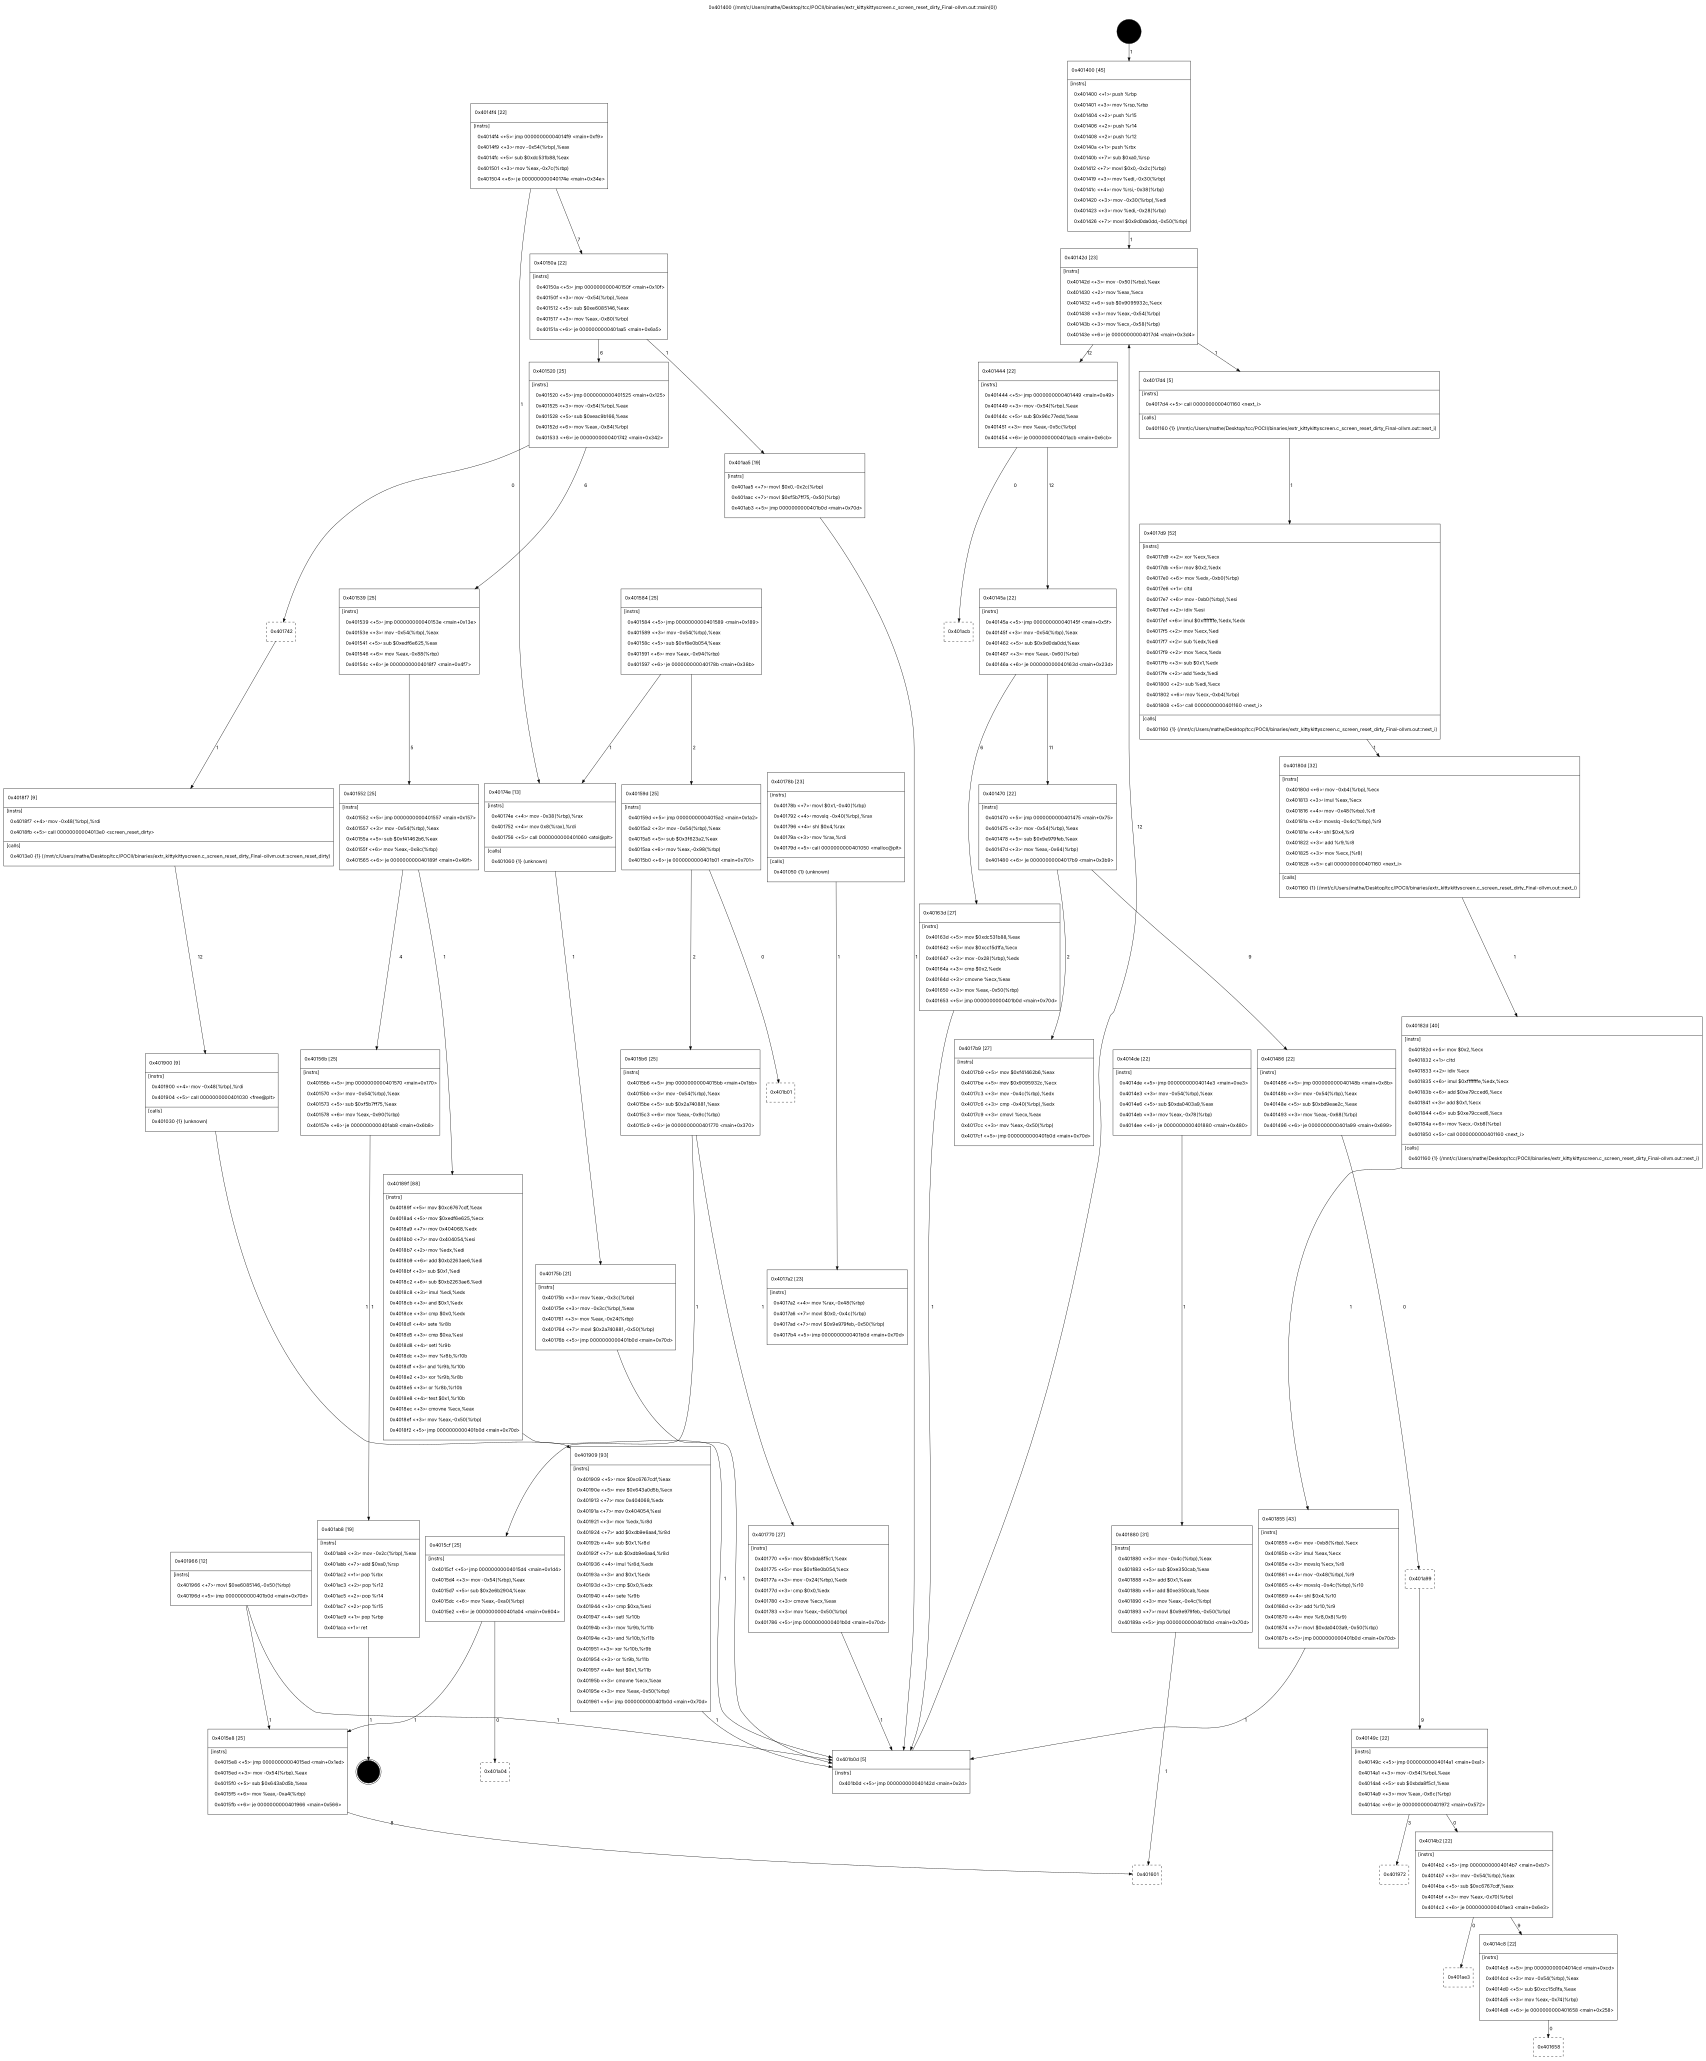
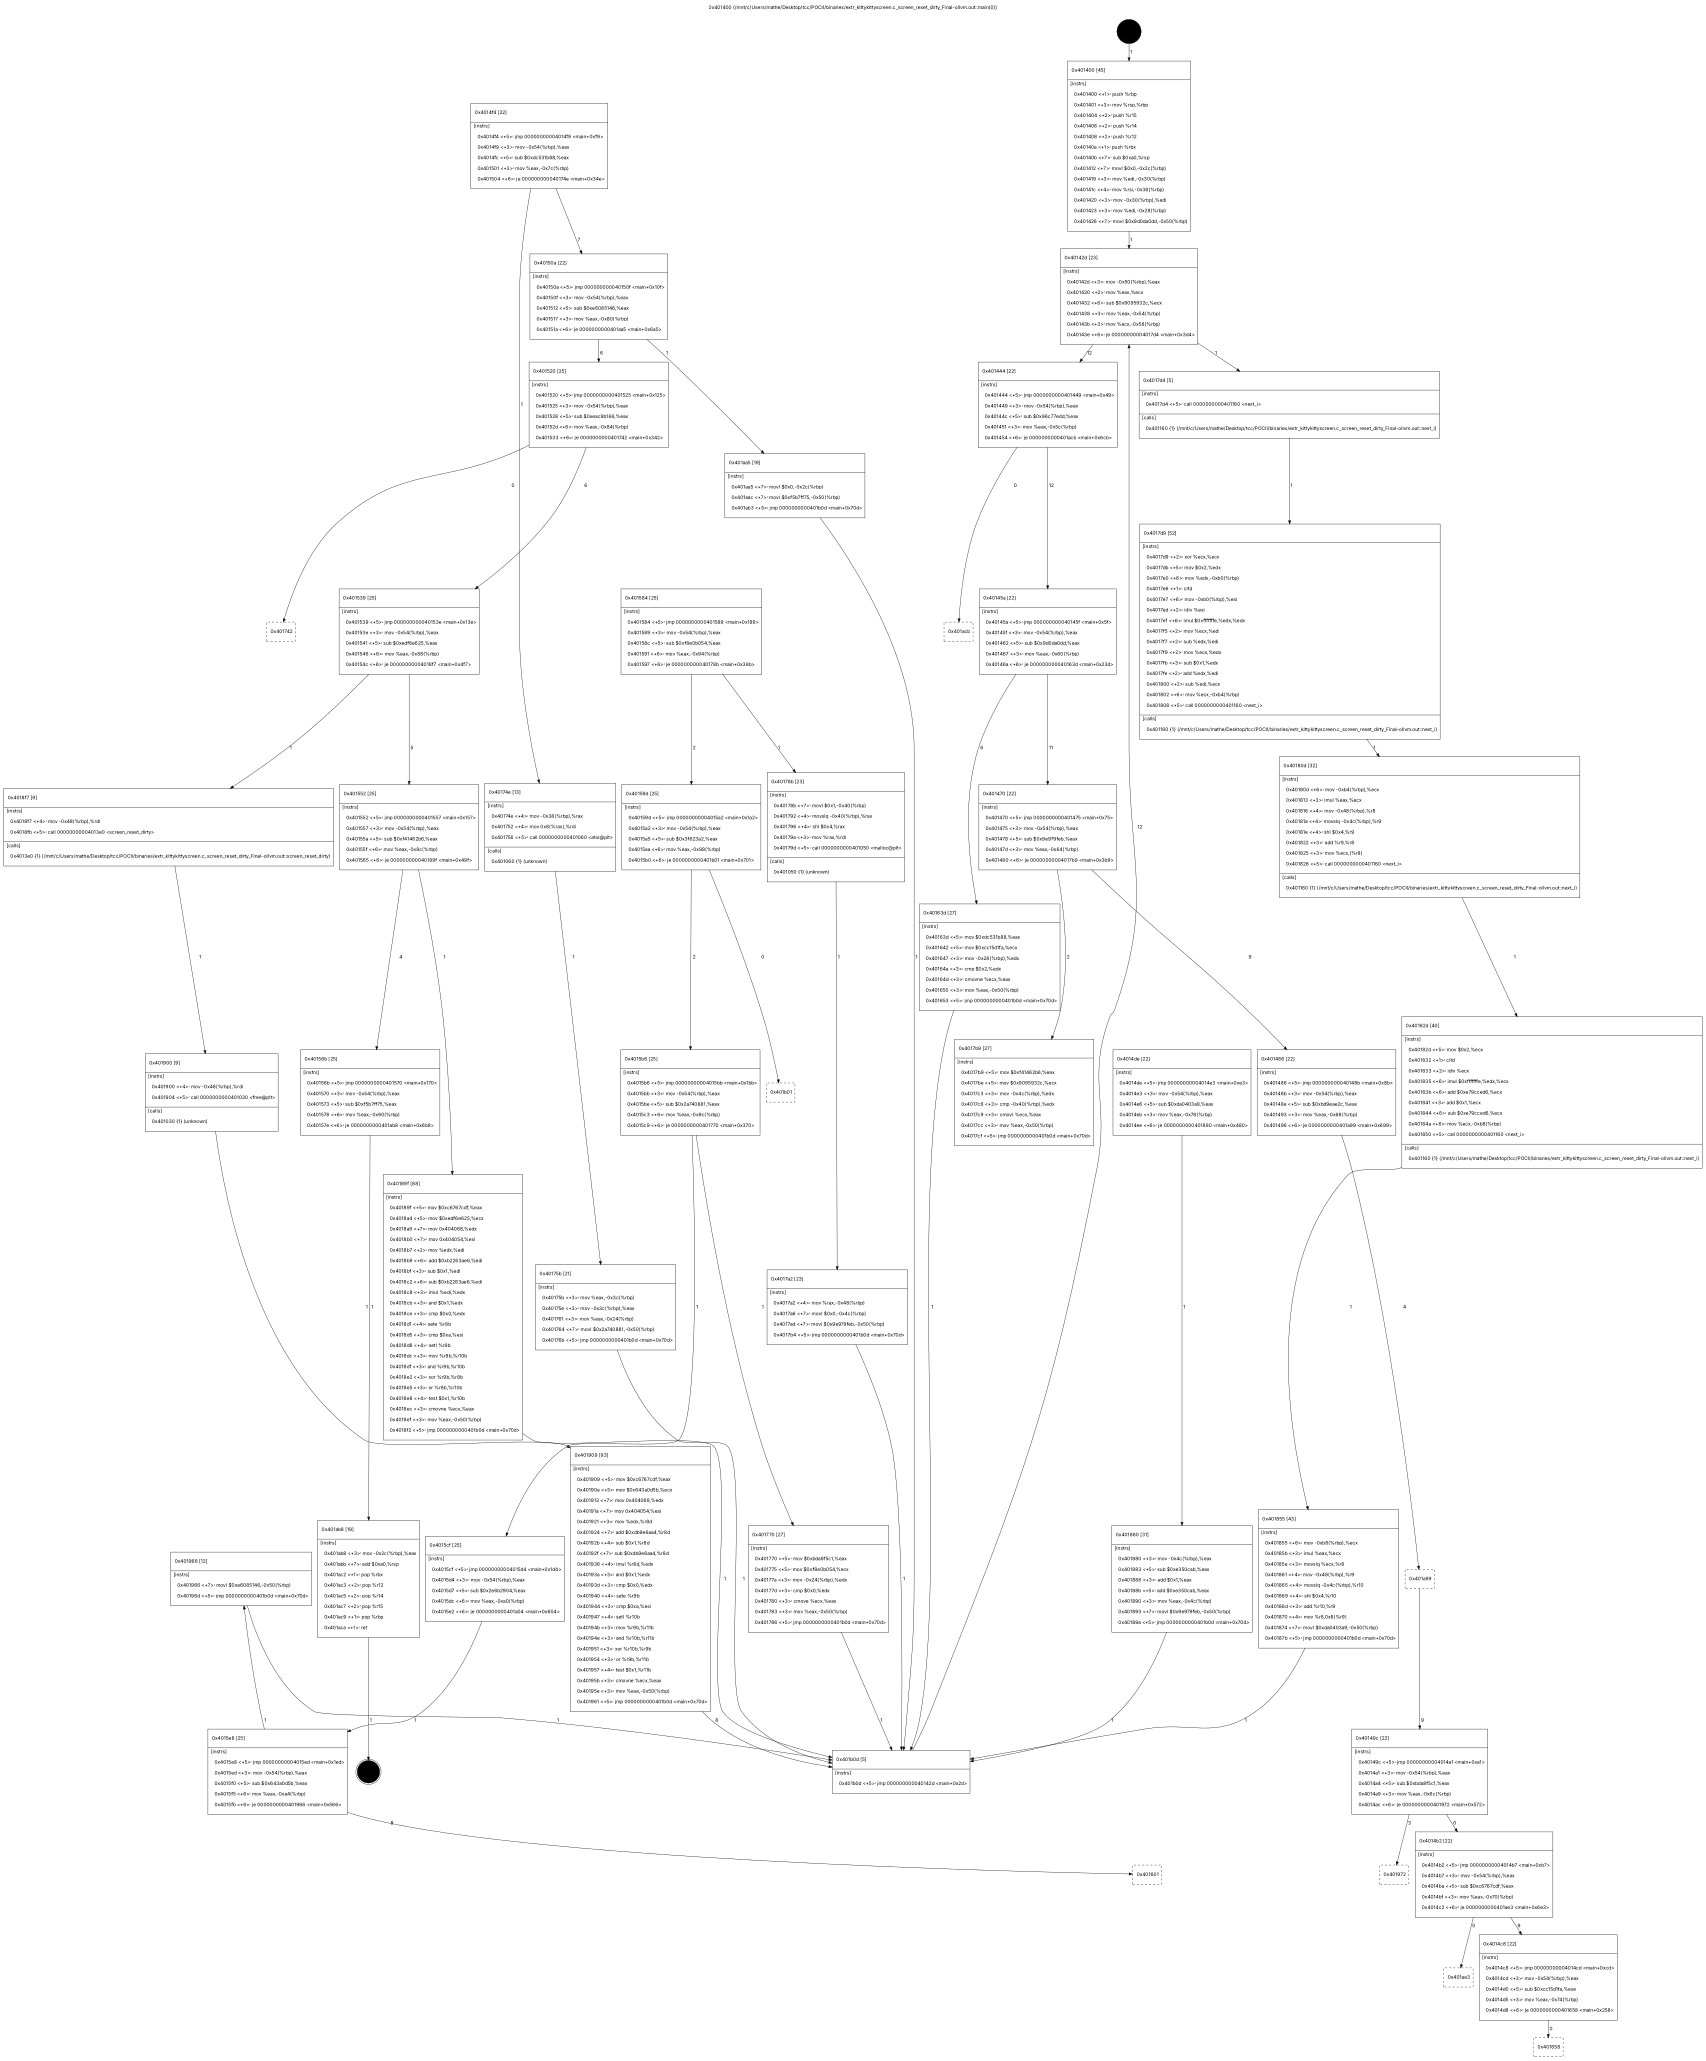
(234, 713) -> (304, 734)
(622, 727) -> (758, 722)
(200, 957) -> (200, 957)
(1404, 1307) -> (1404, 1307)
none -> (900, 1542)
(257, 1666) -> (253, 1669)
(716, 1720) -> (716, 1720)
(1162, 1747) -> (1094, 1730)
(495, 1772) -> none
